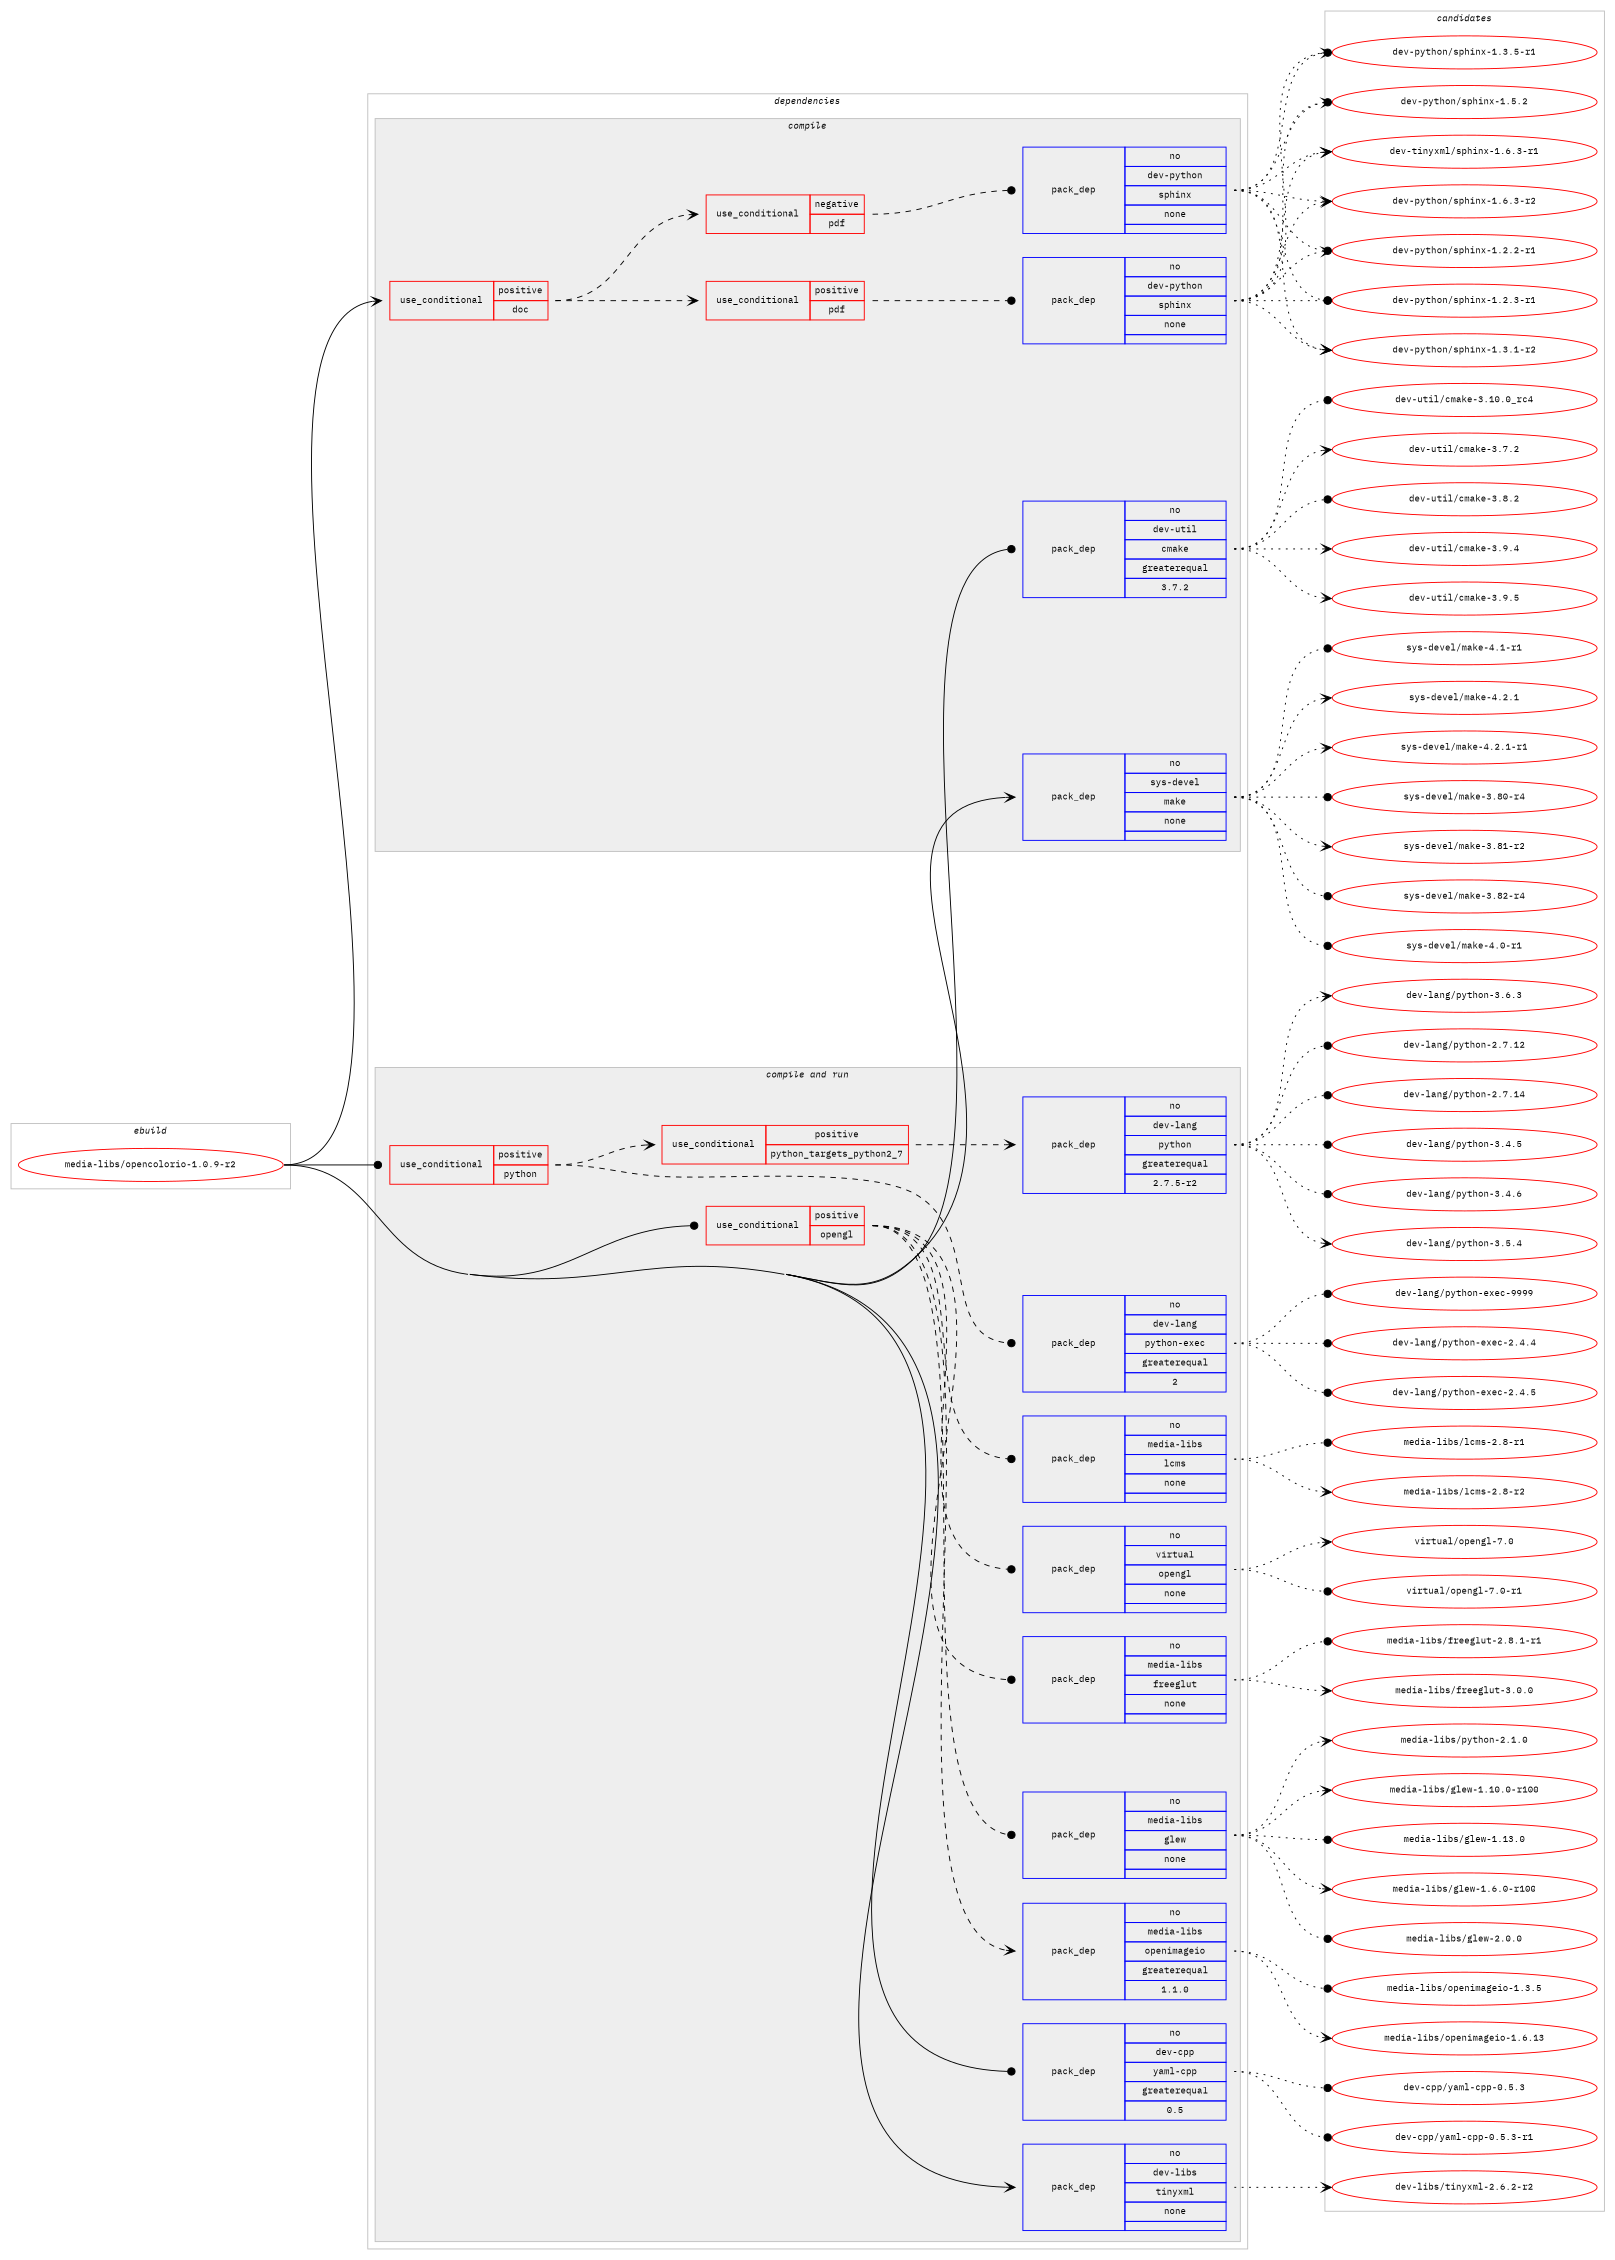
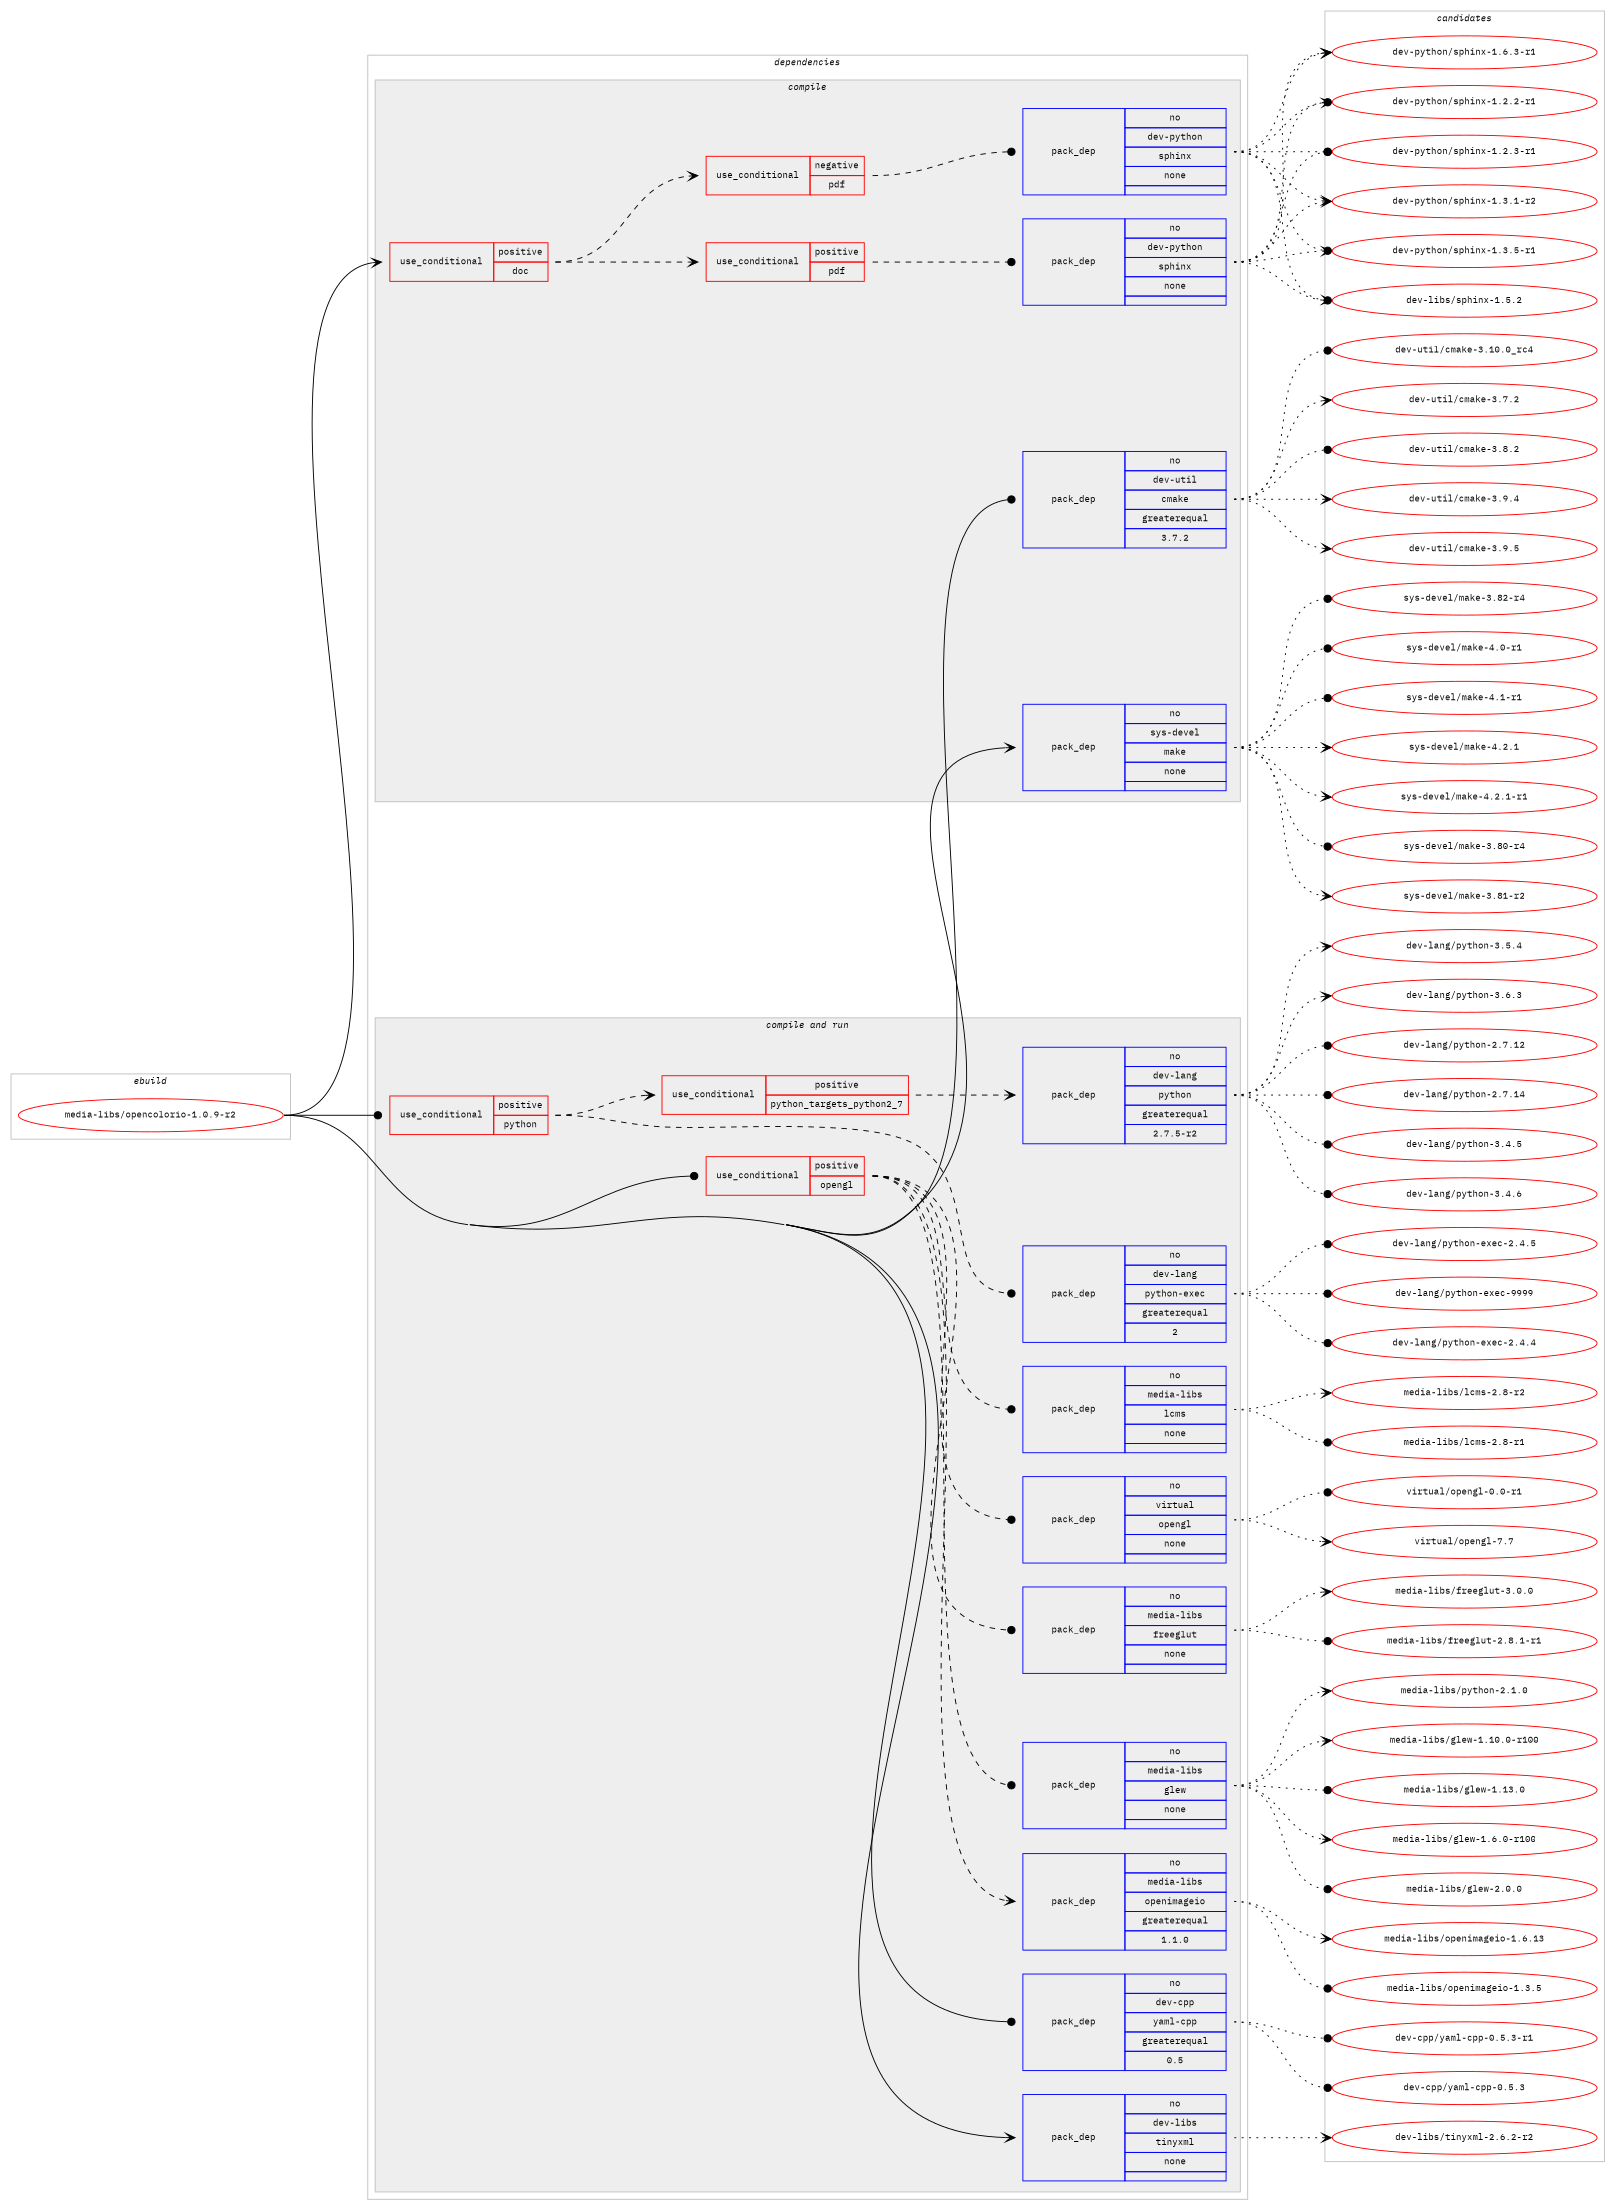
(1465, 102) -> (1465, 301)
(1465, 152) -> (1465, 52)
(1465, 201) -> none
(1465, 1542) -> (1465, 1542)
(1465, 1592) -> (1465, 1492)
